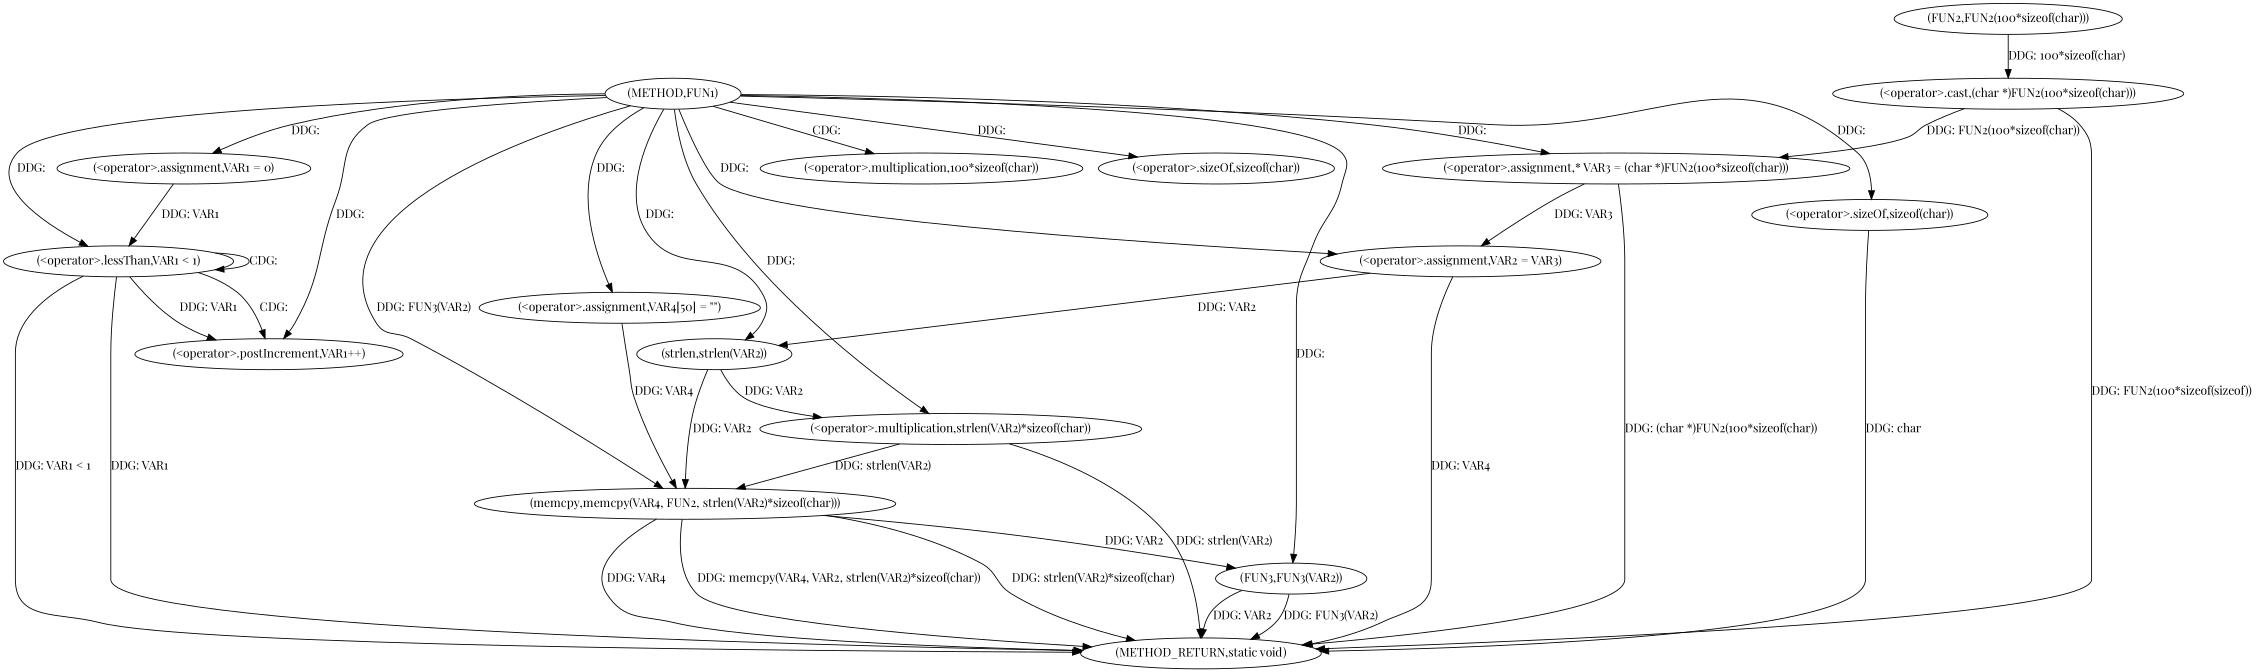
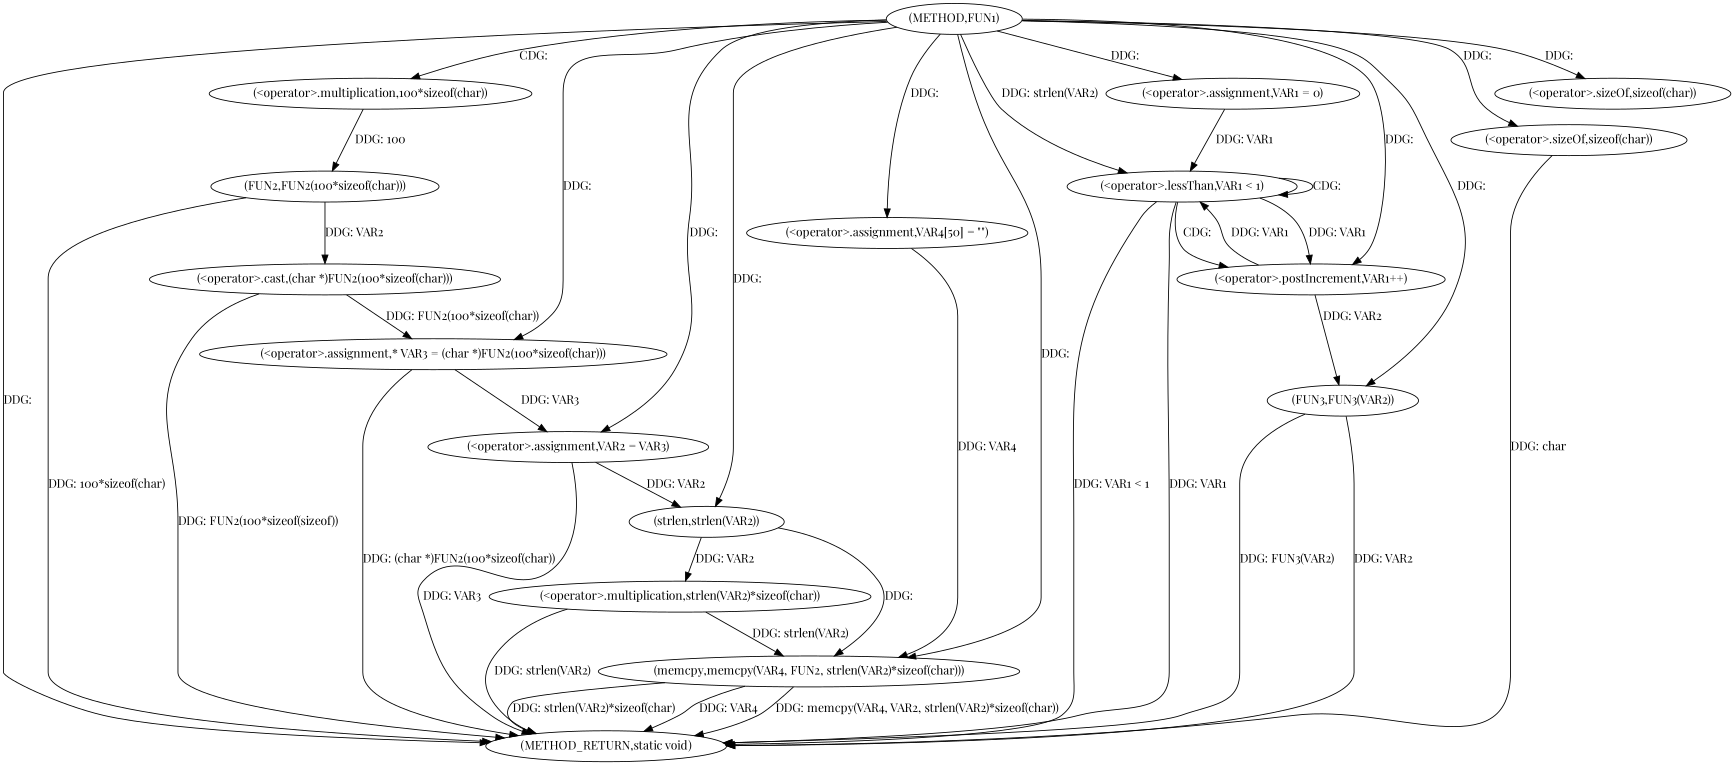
(2067, 56) -> (355, 233)
none -> (350, 136)
(33, 169) -> (1050, 94)
none -> (1226, 242)
(770, 280) -> (3, 182)
(424, 308) -> (1057, 354)
(723, 429) -> (901, 597)
(1461, 466) -> (452, 597)
(1025, 536) -> (1326, 336)
none -> (48, 588)
